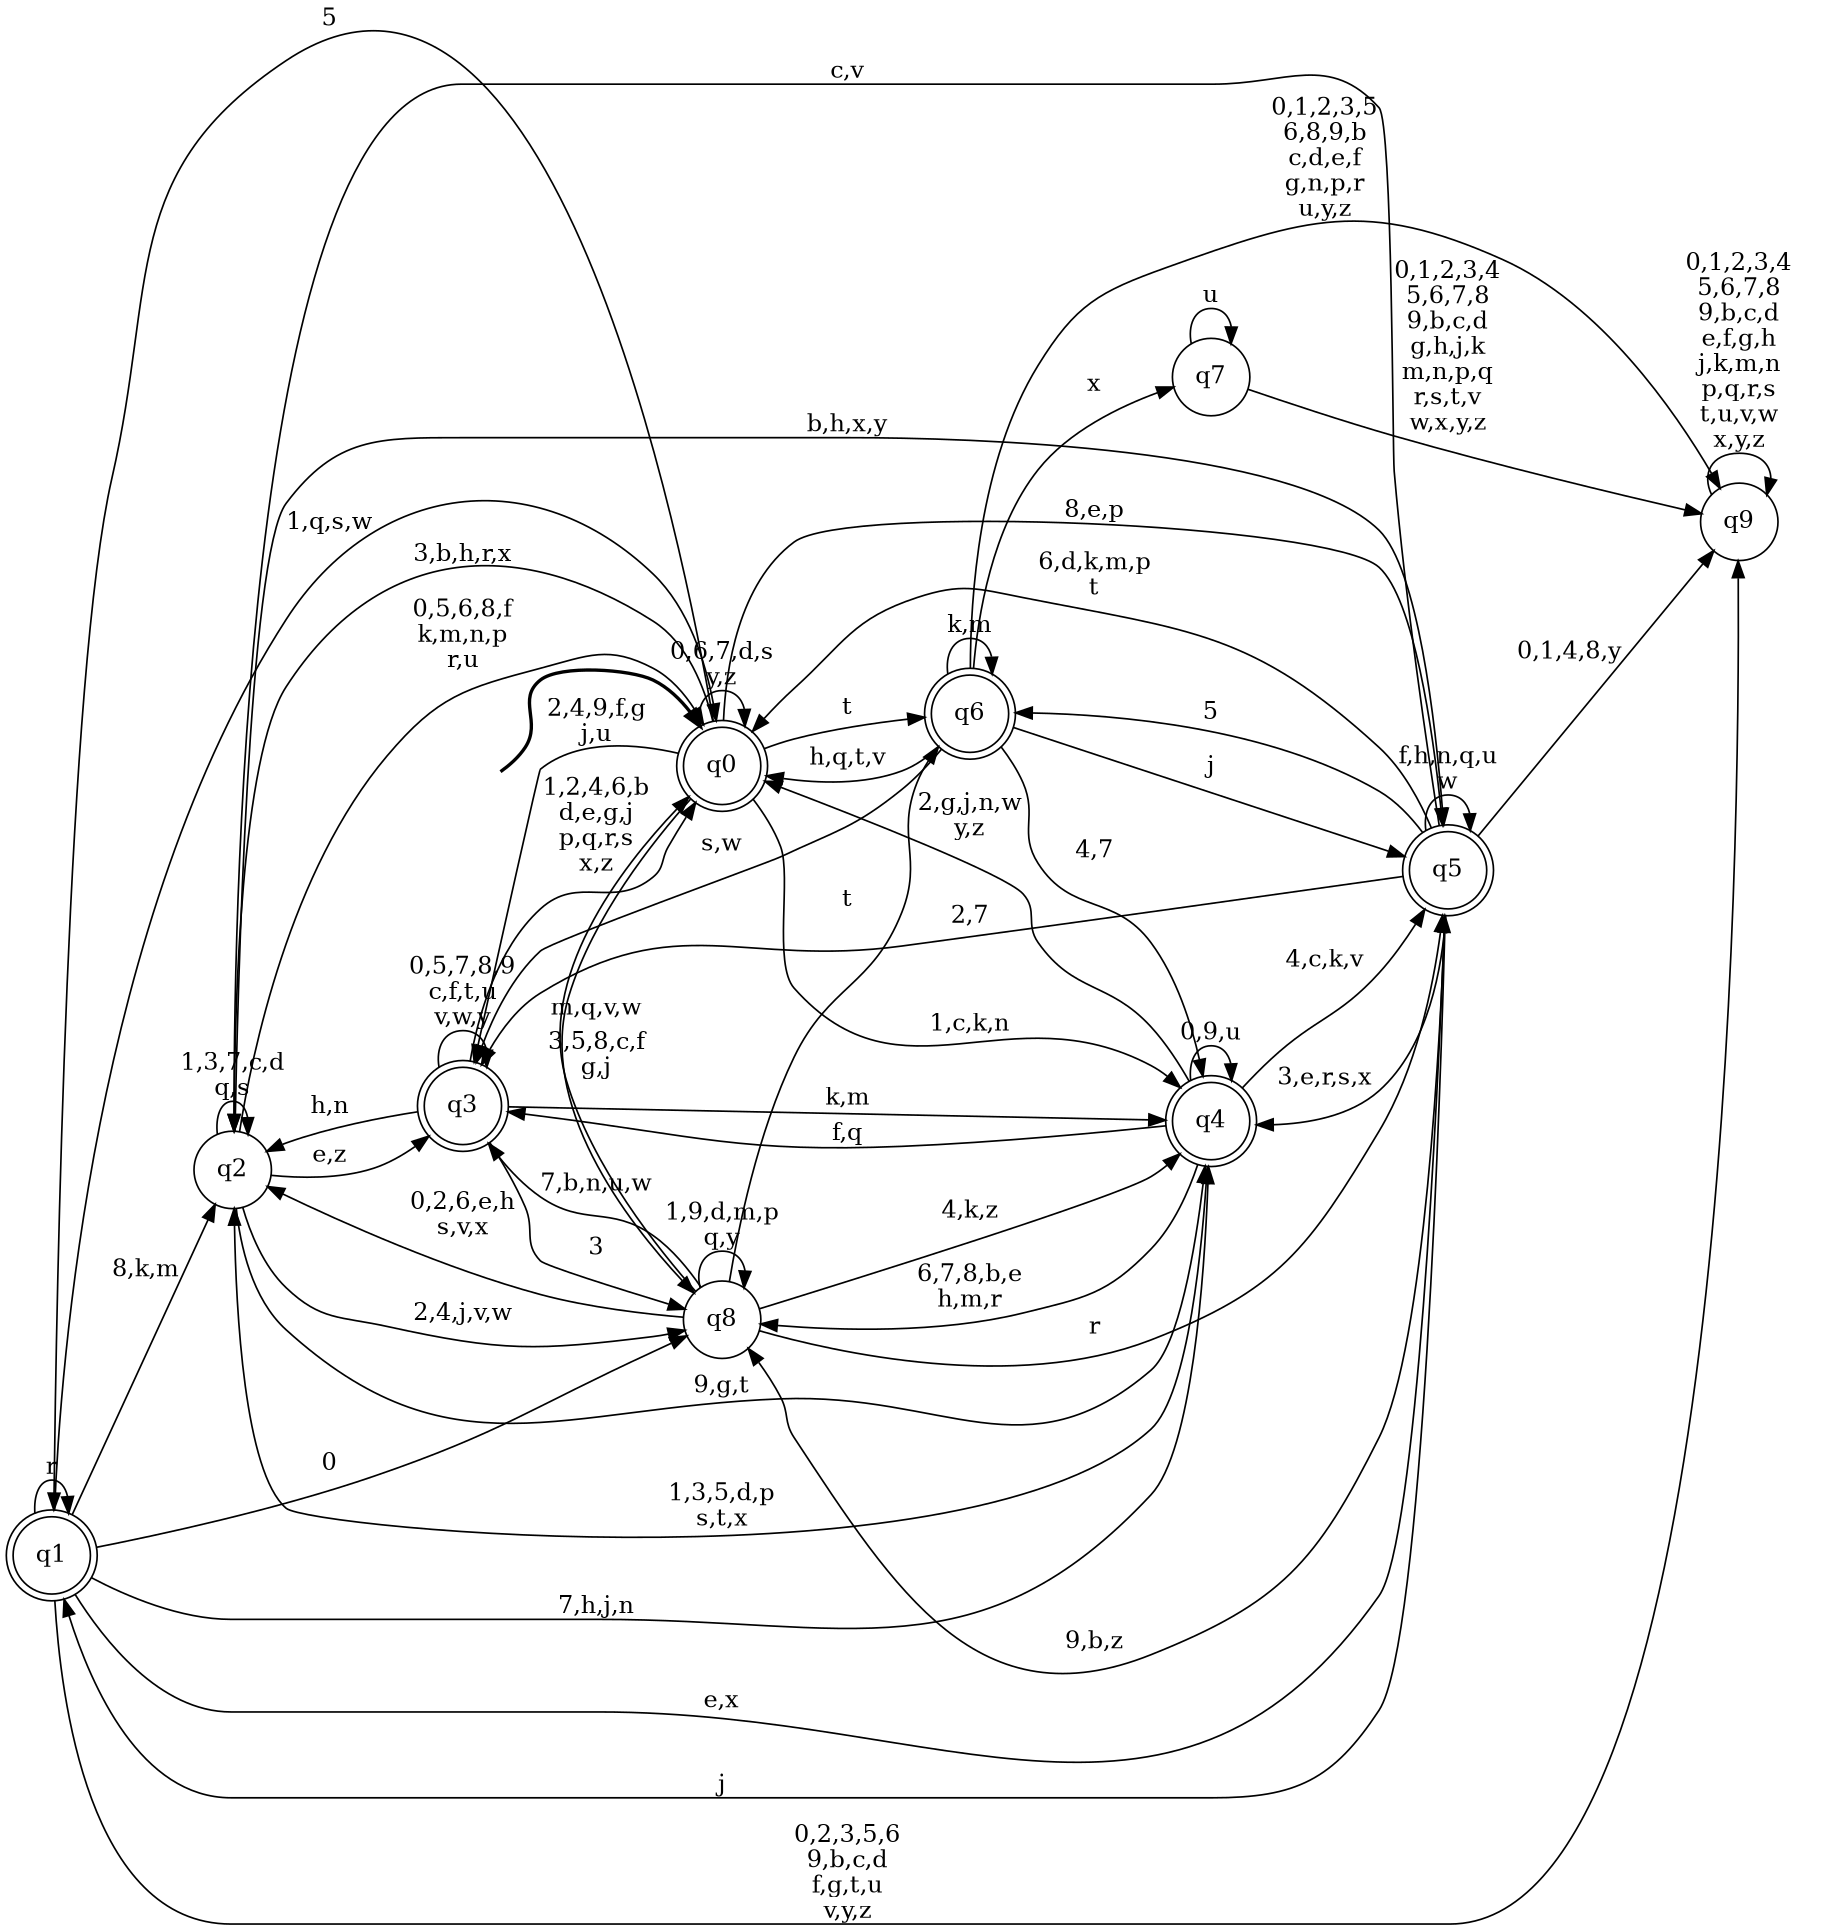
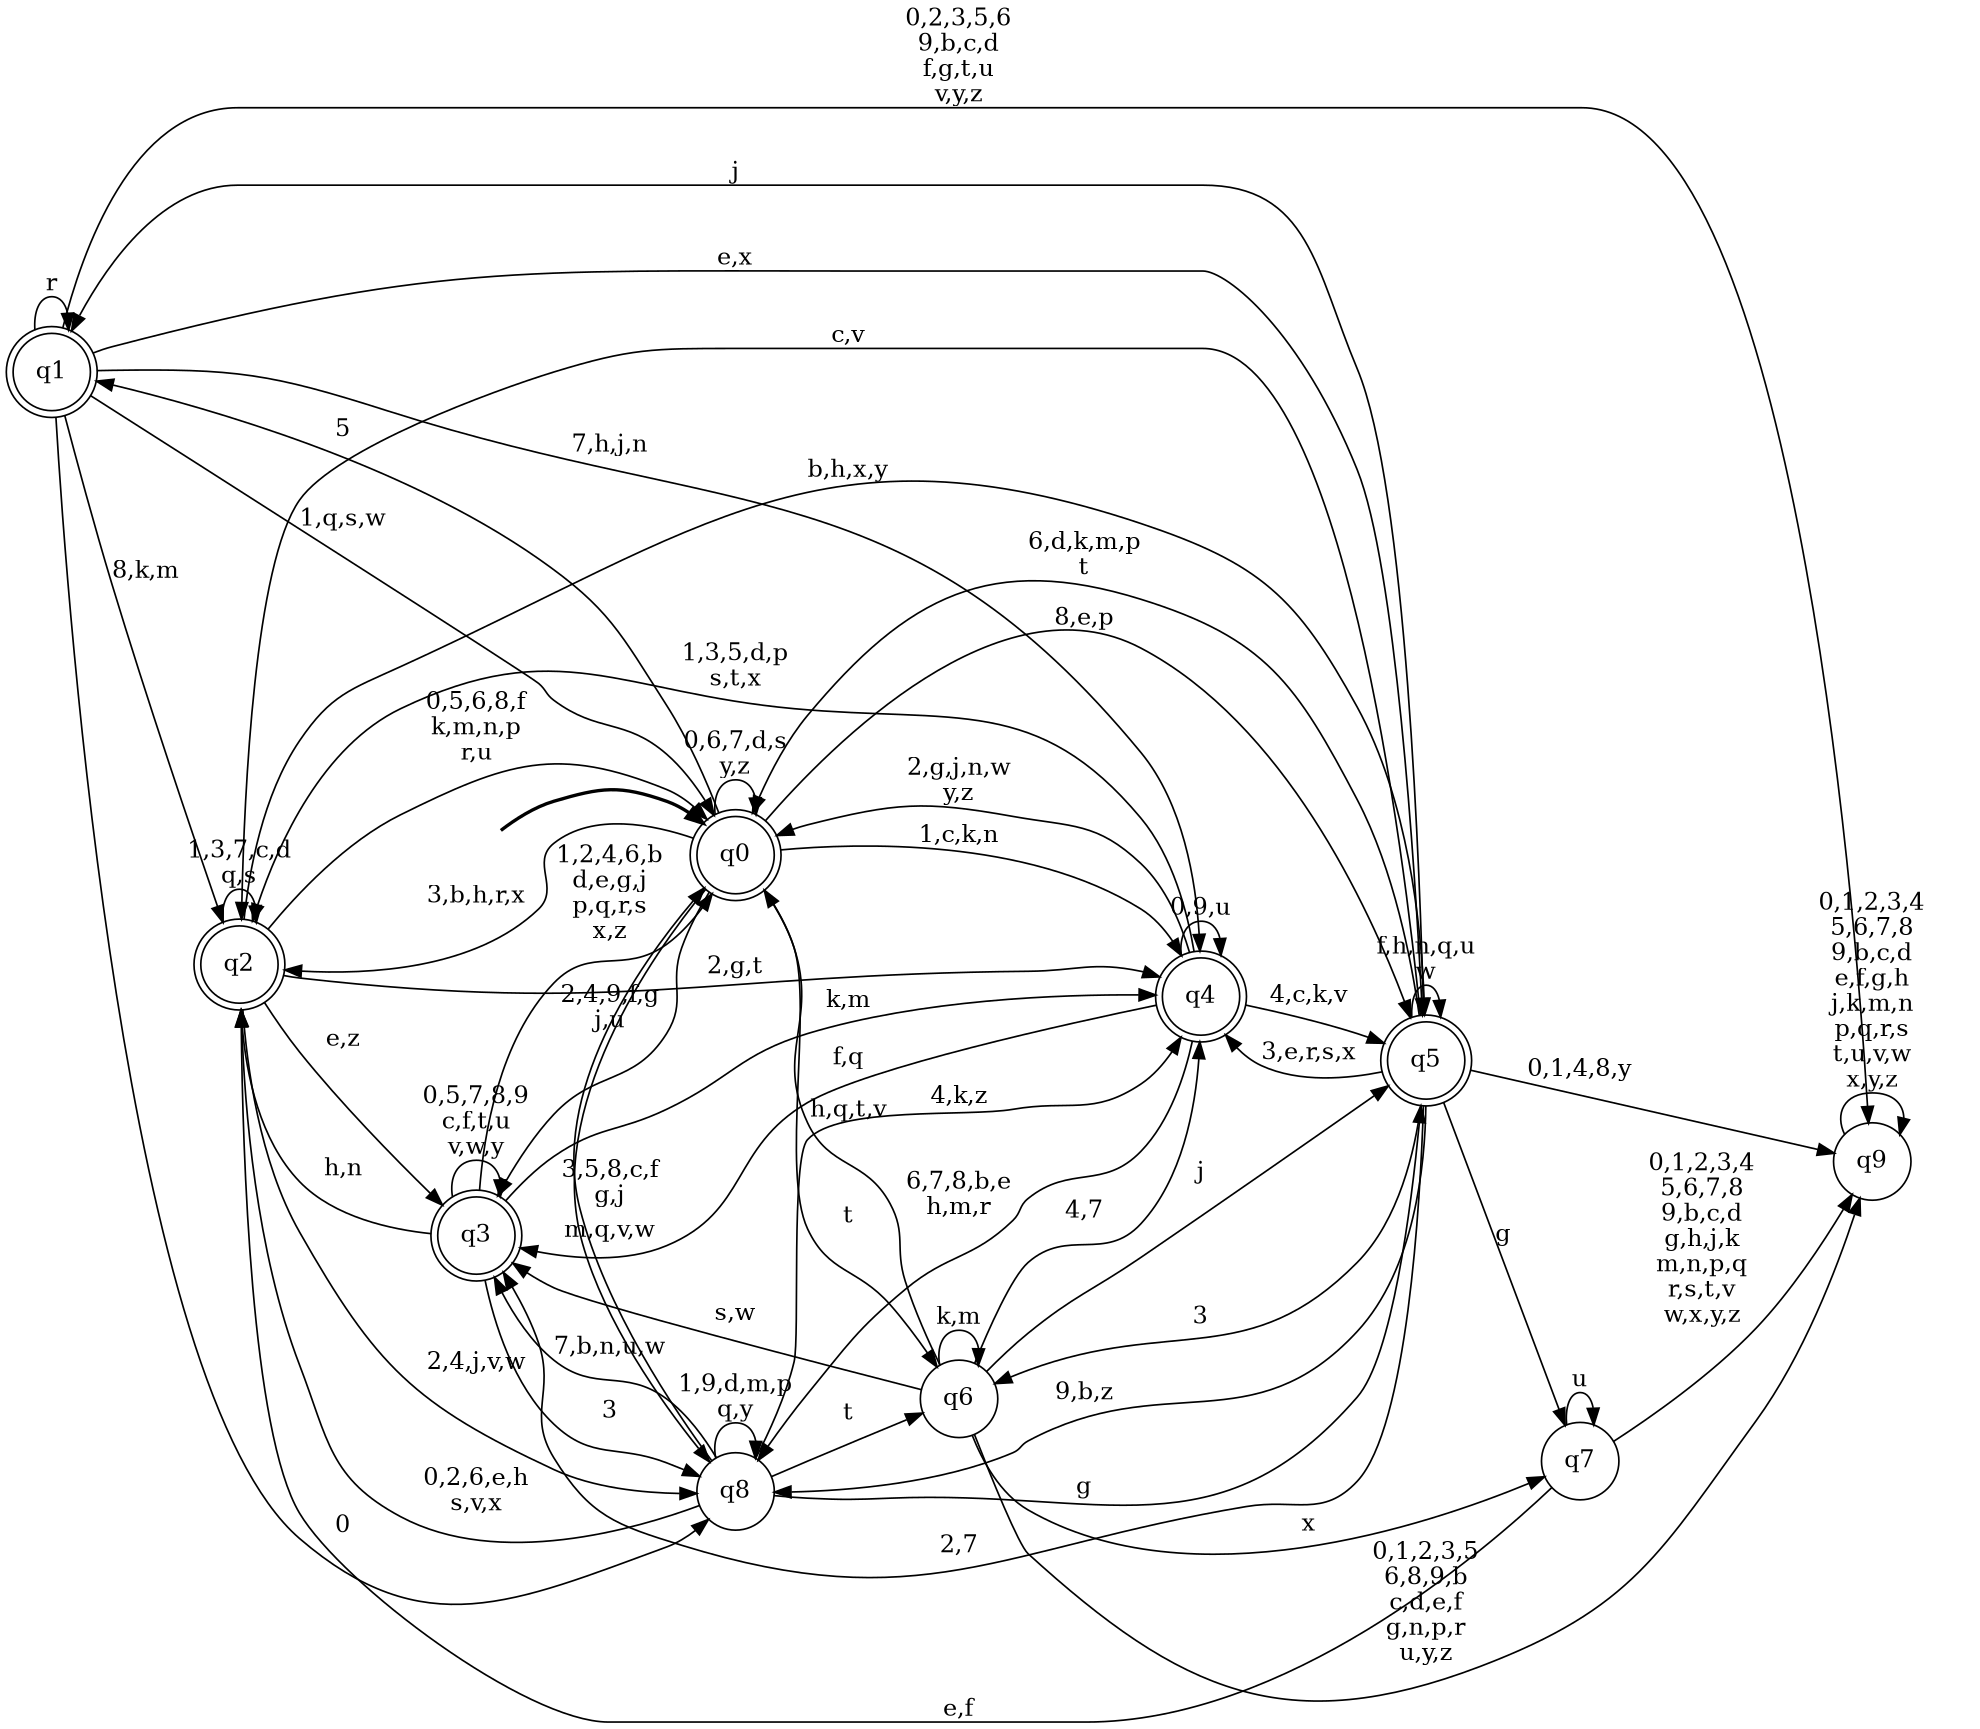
(1211, 713) -> (1201, 1317)
(970, 714) -> (959, 1399)
(233, 1170) -> (239, 965)
none -> (1501, 1256)
(1095, 1327) -> (1084, 1487)
(722, 1386) -> (736, 967)
none -> (677, 1722)
